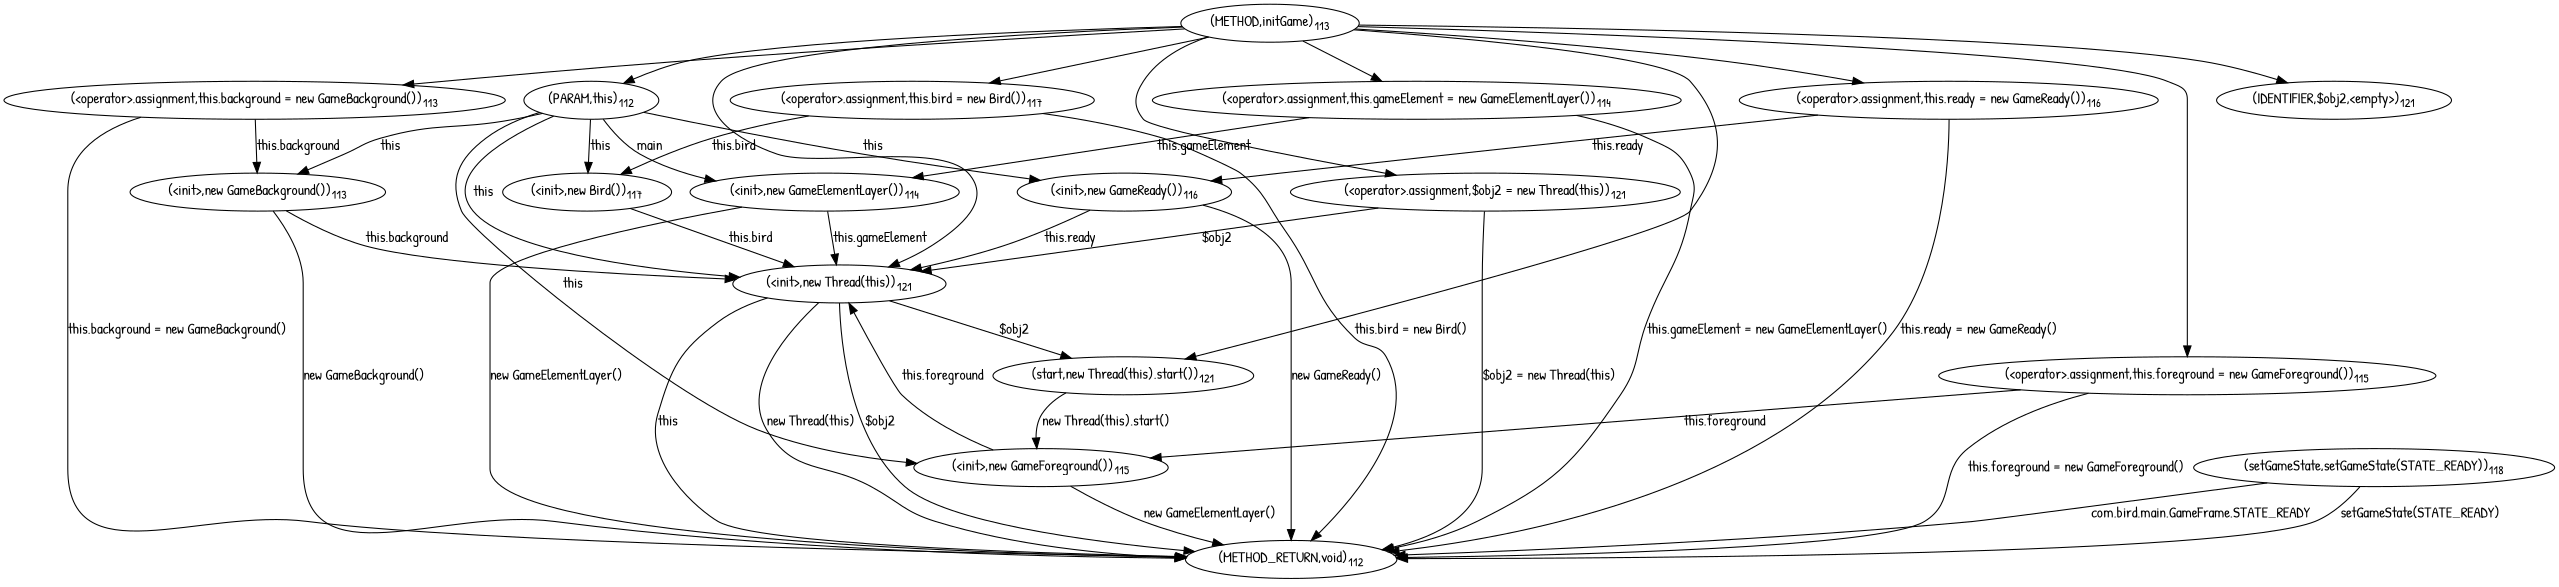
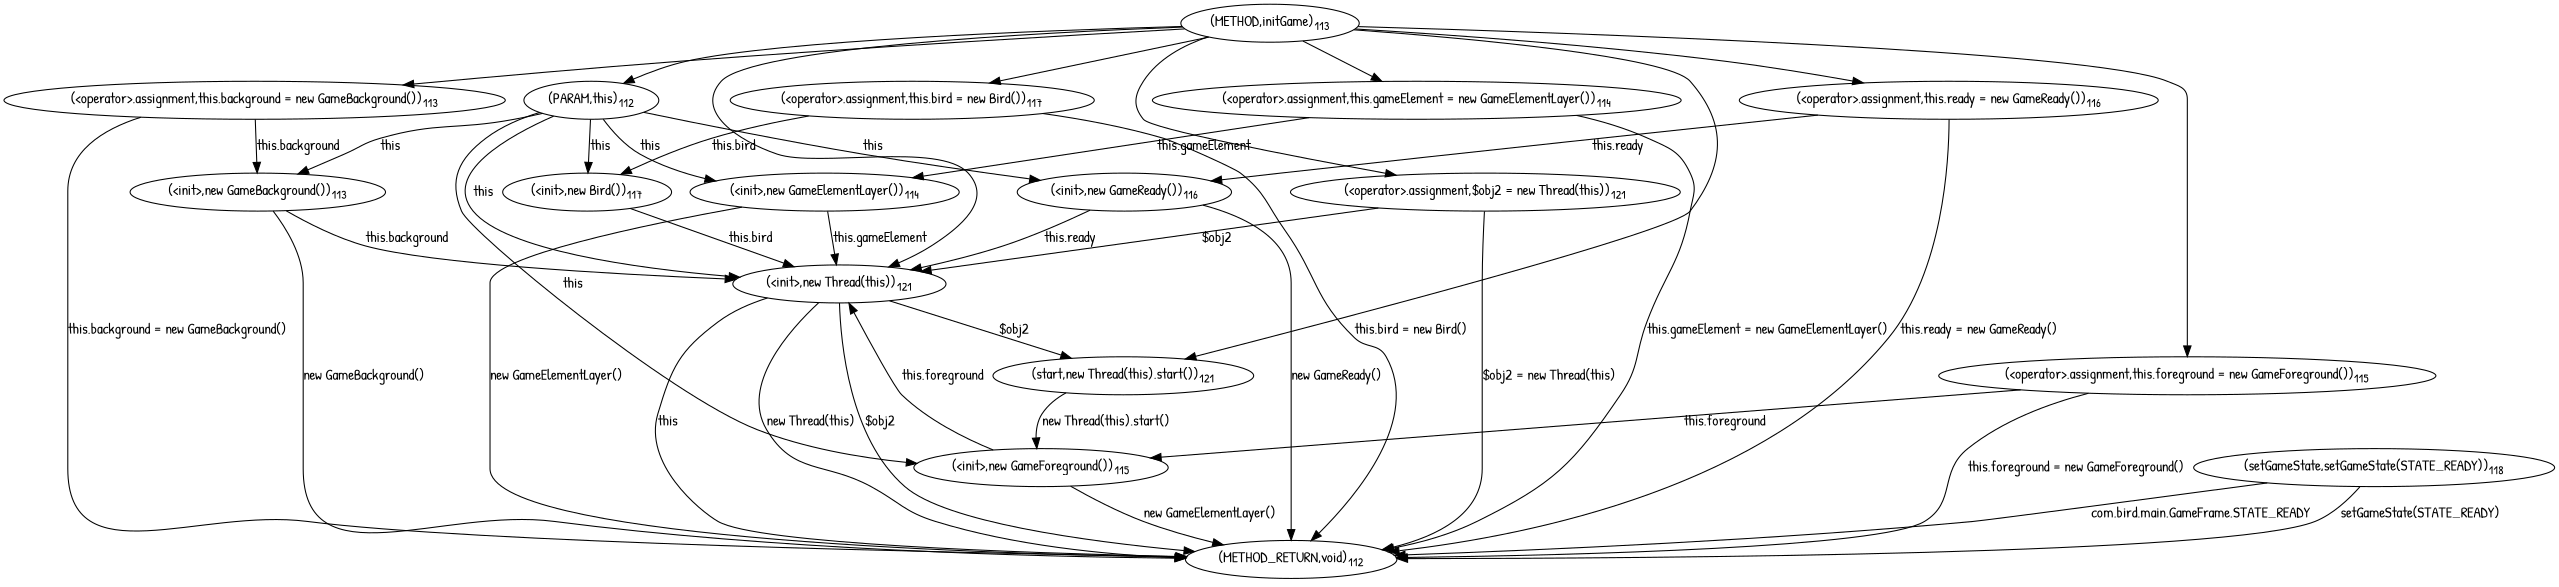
(2334, 100) -> none
(650, 146) -> (650, 146)
